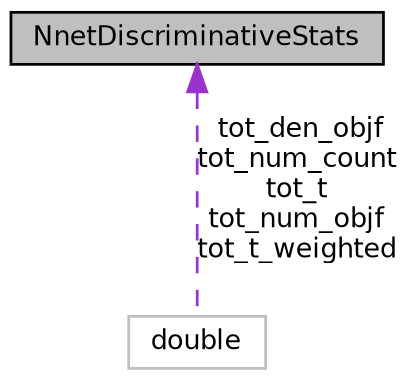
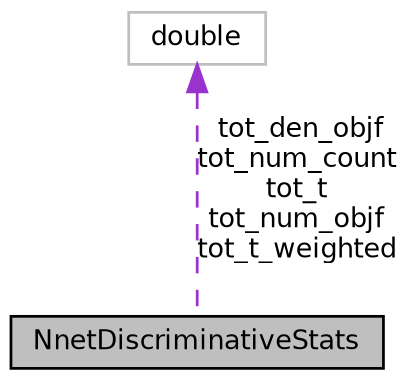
(197, 204) -> (197, 204)
